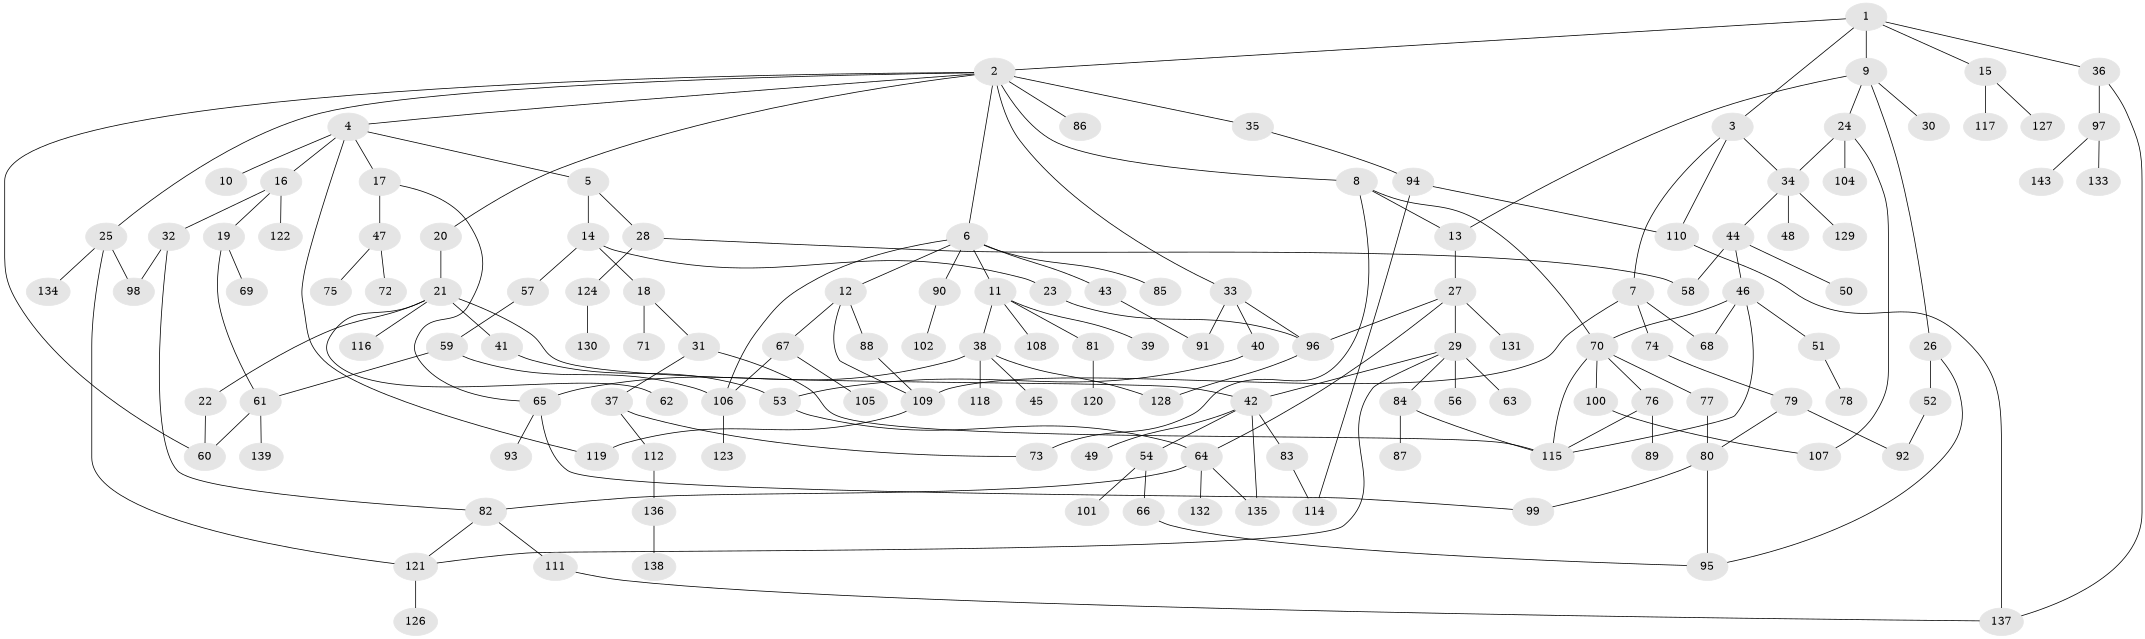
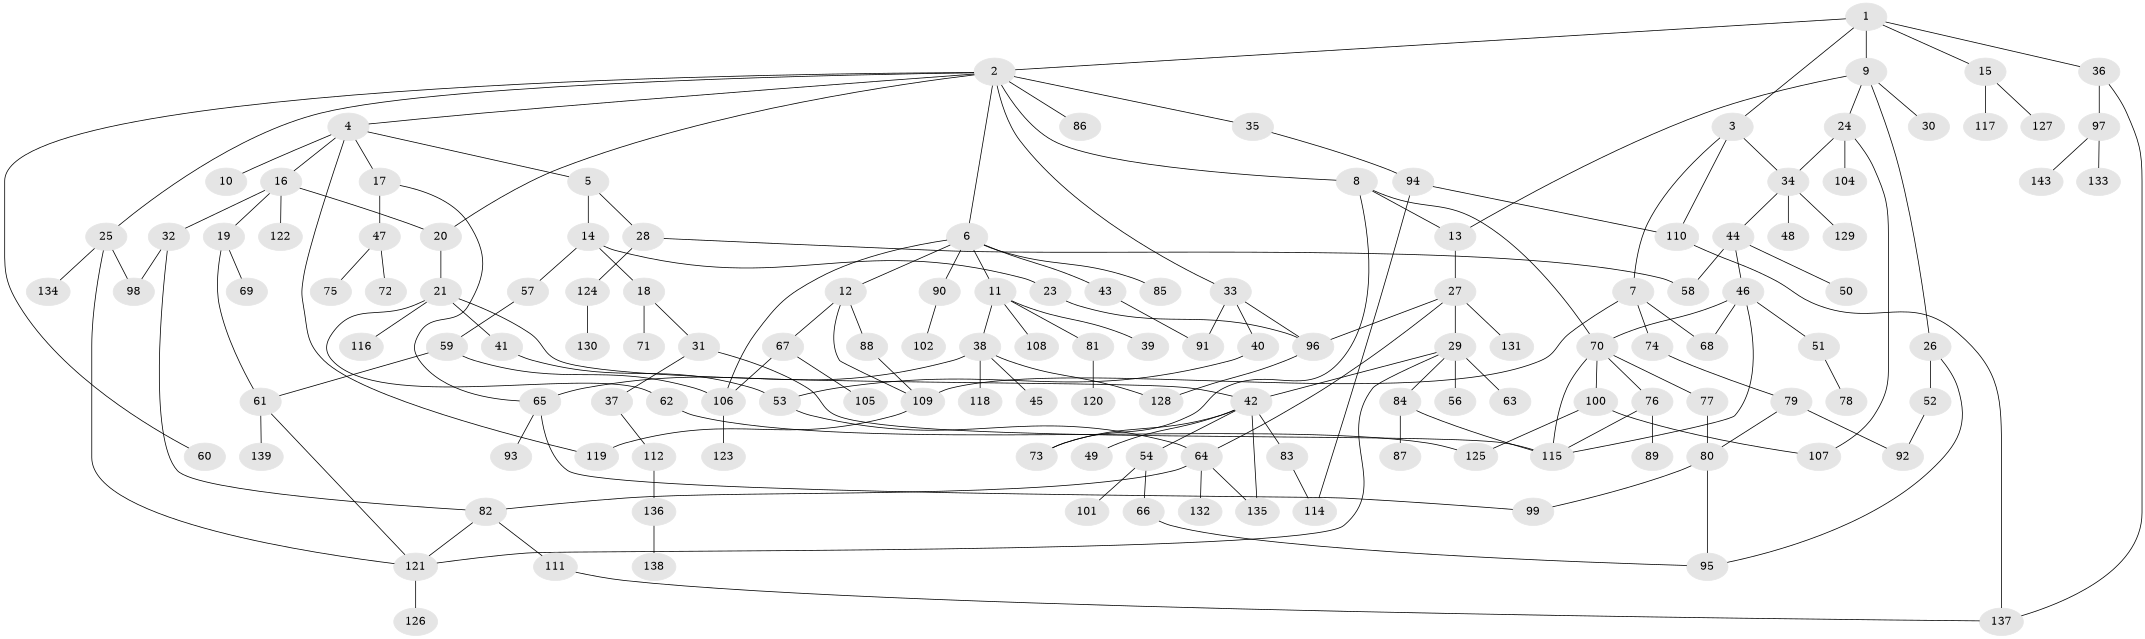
none -> (362, 208)
(206, 402) -> none
(233, 429) -> (338, 484)
(820, 447) -> (1143, 429)
none -> (1476, 457)
